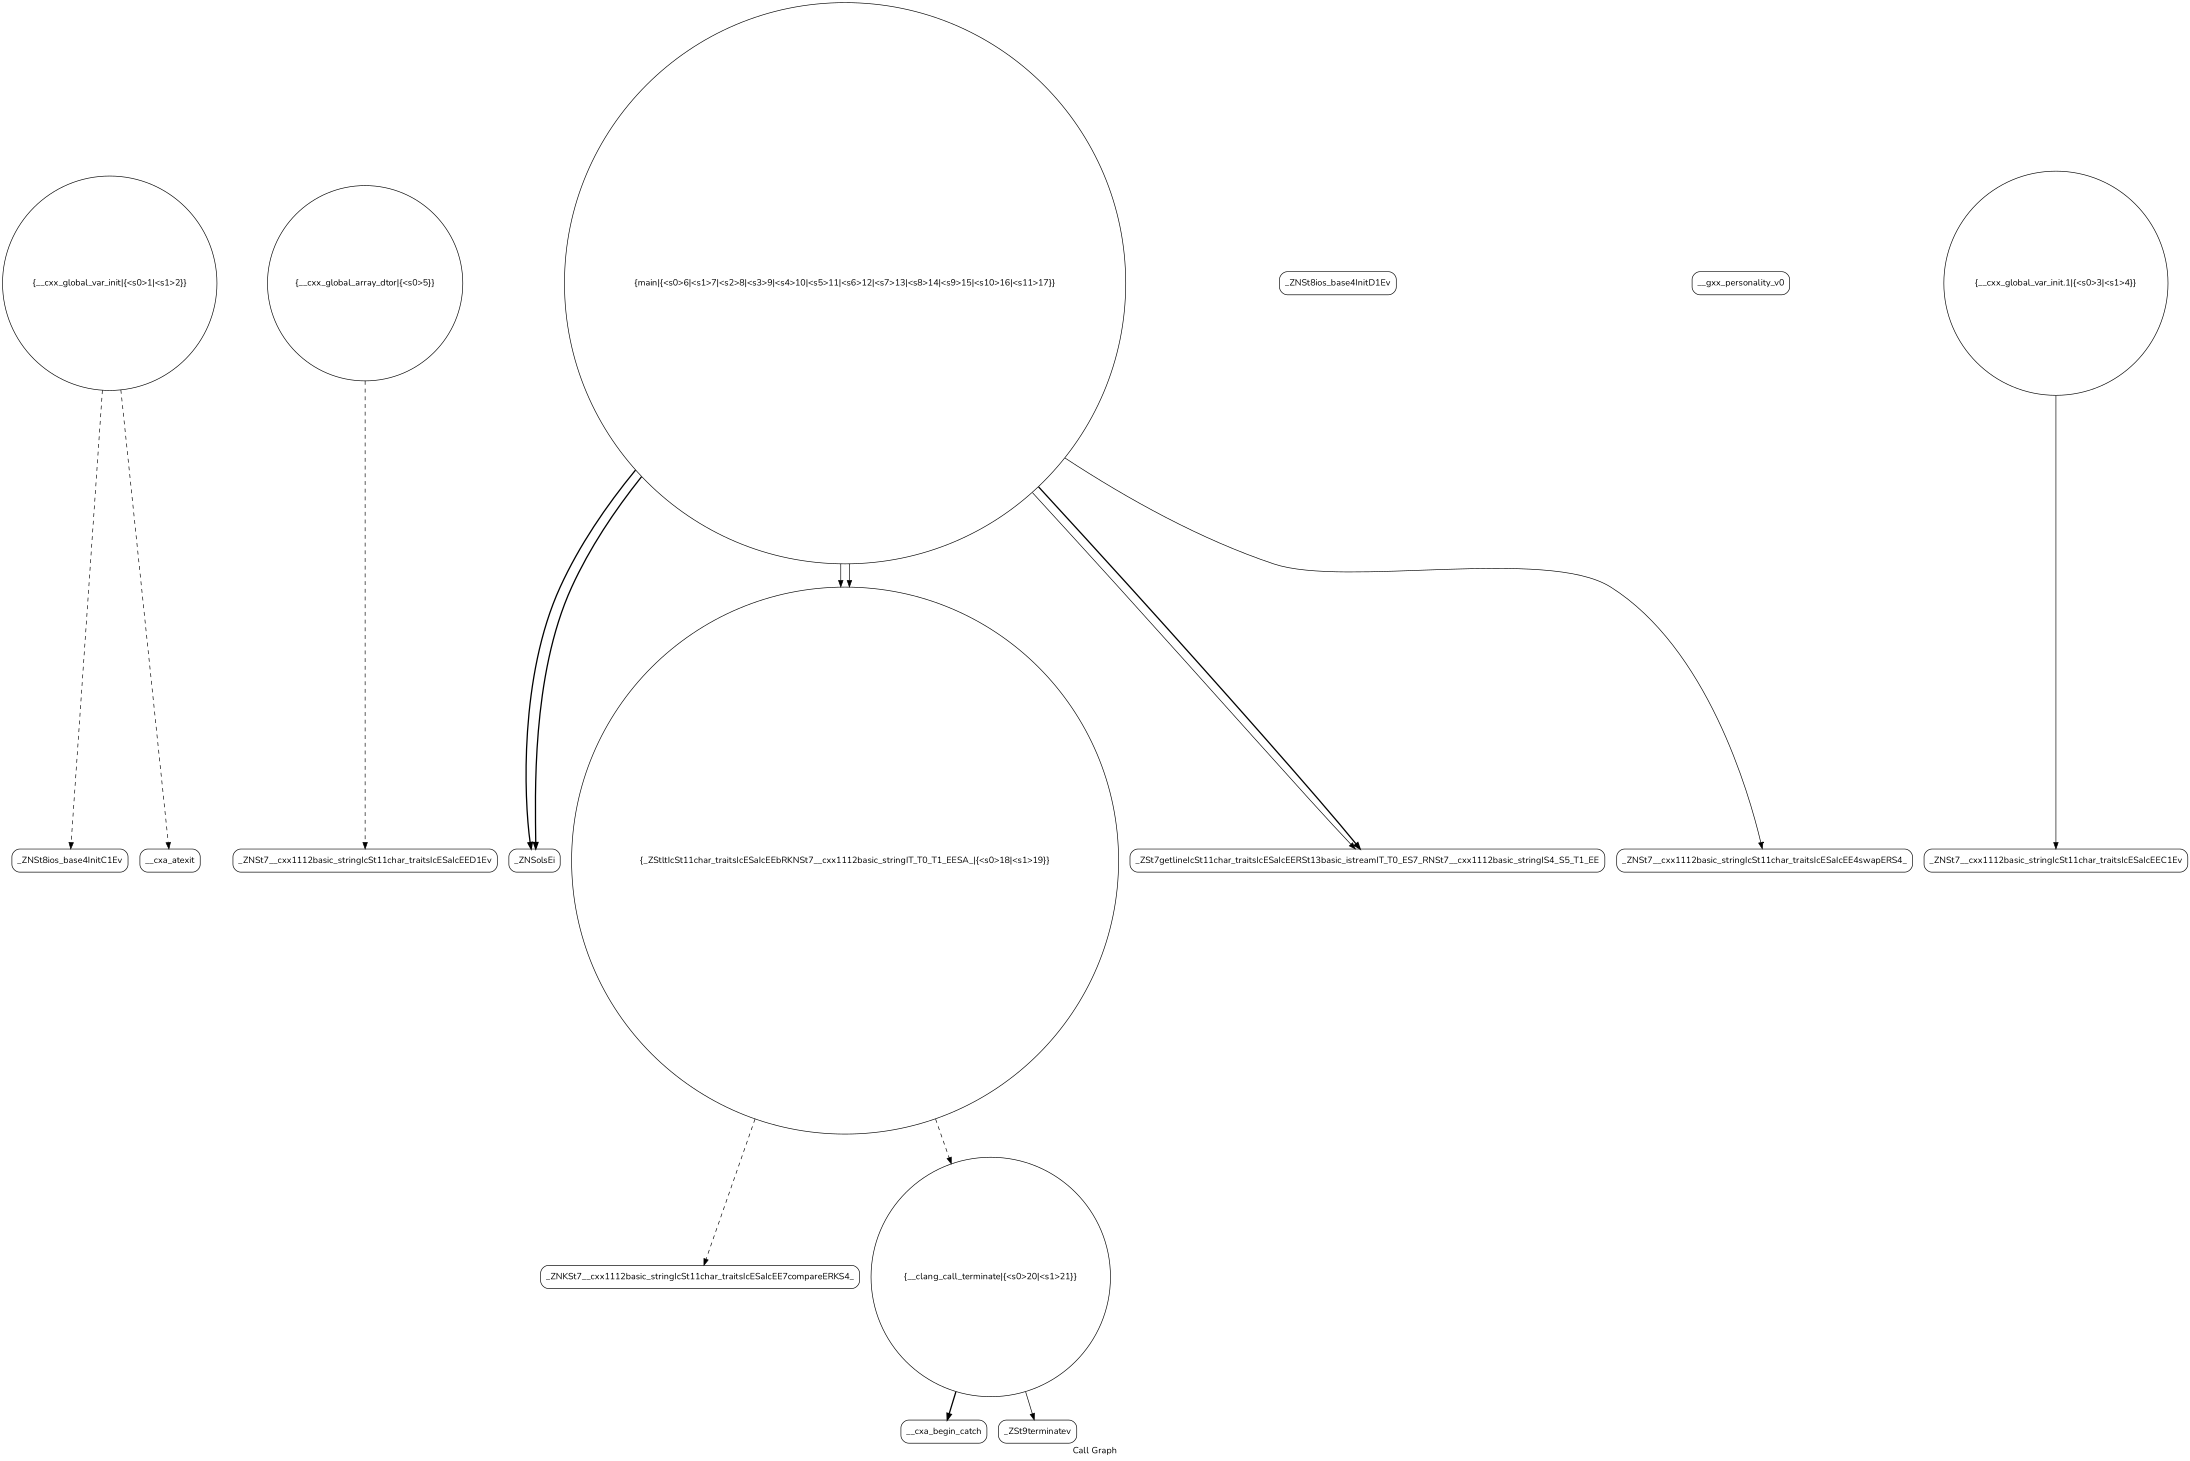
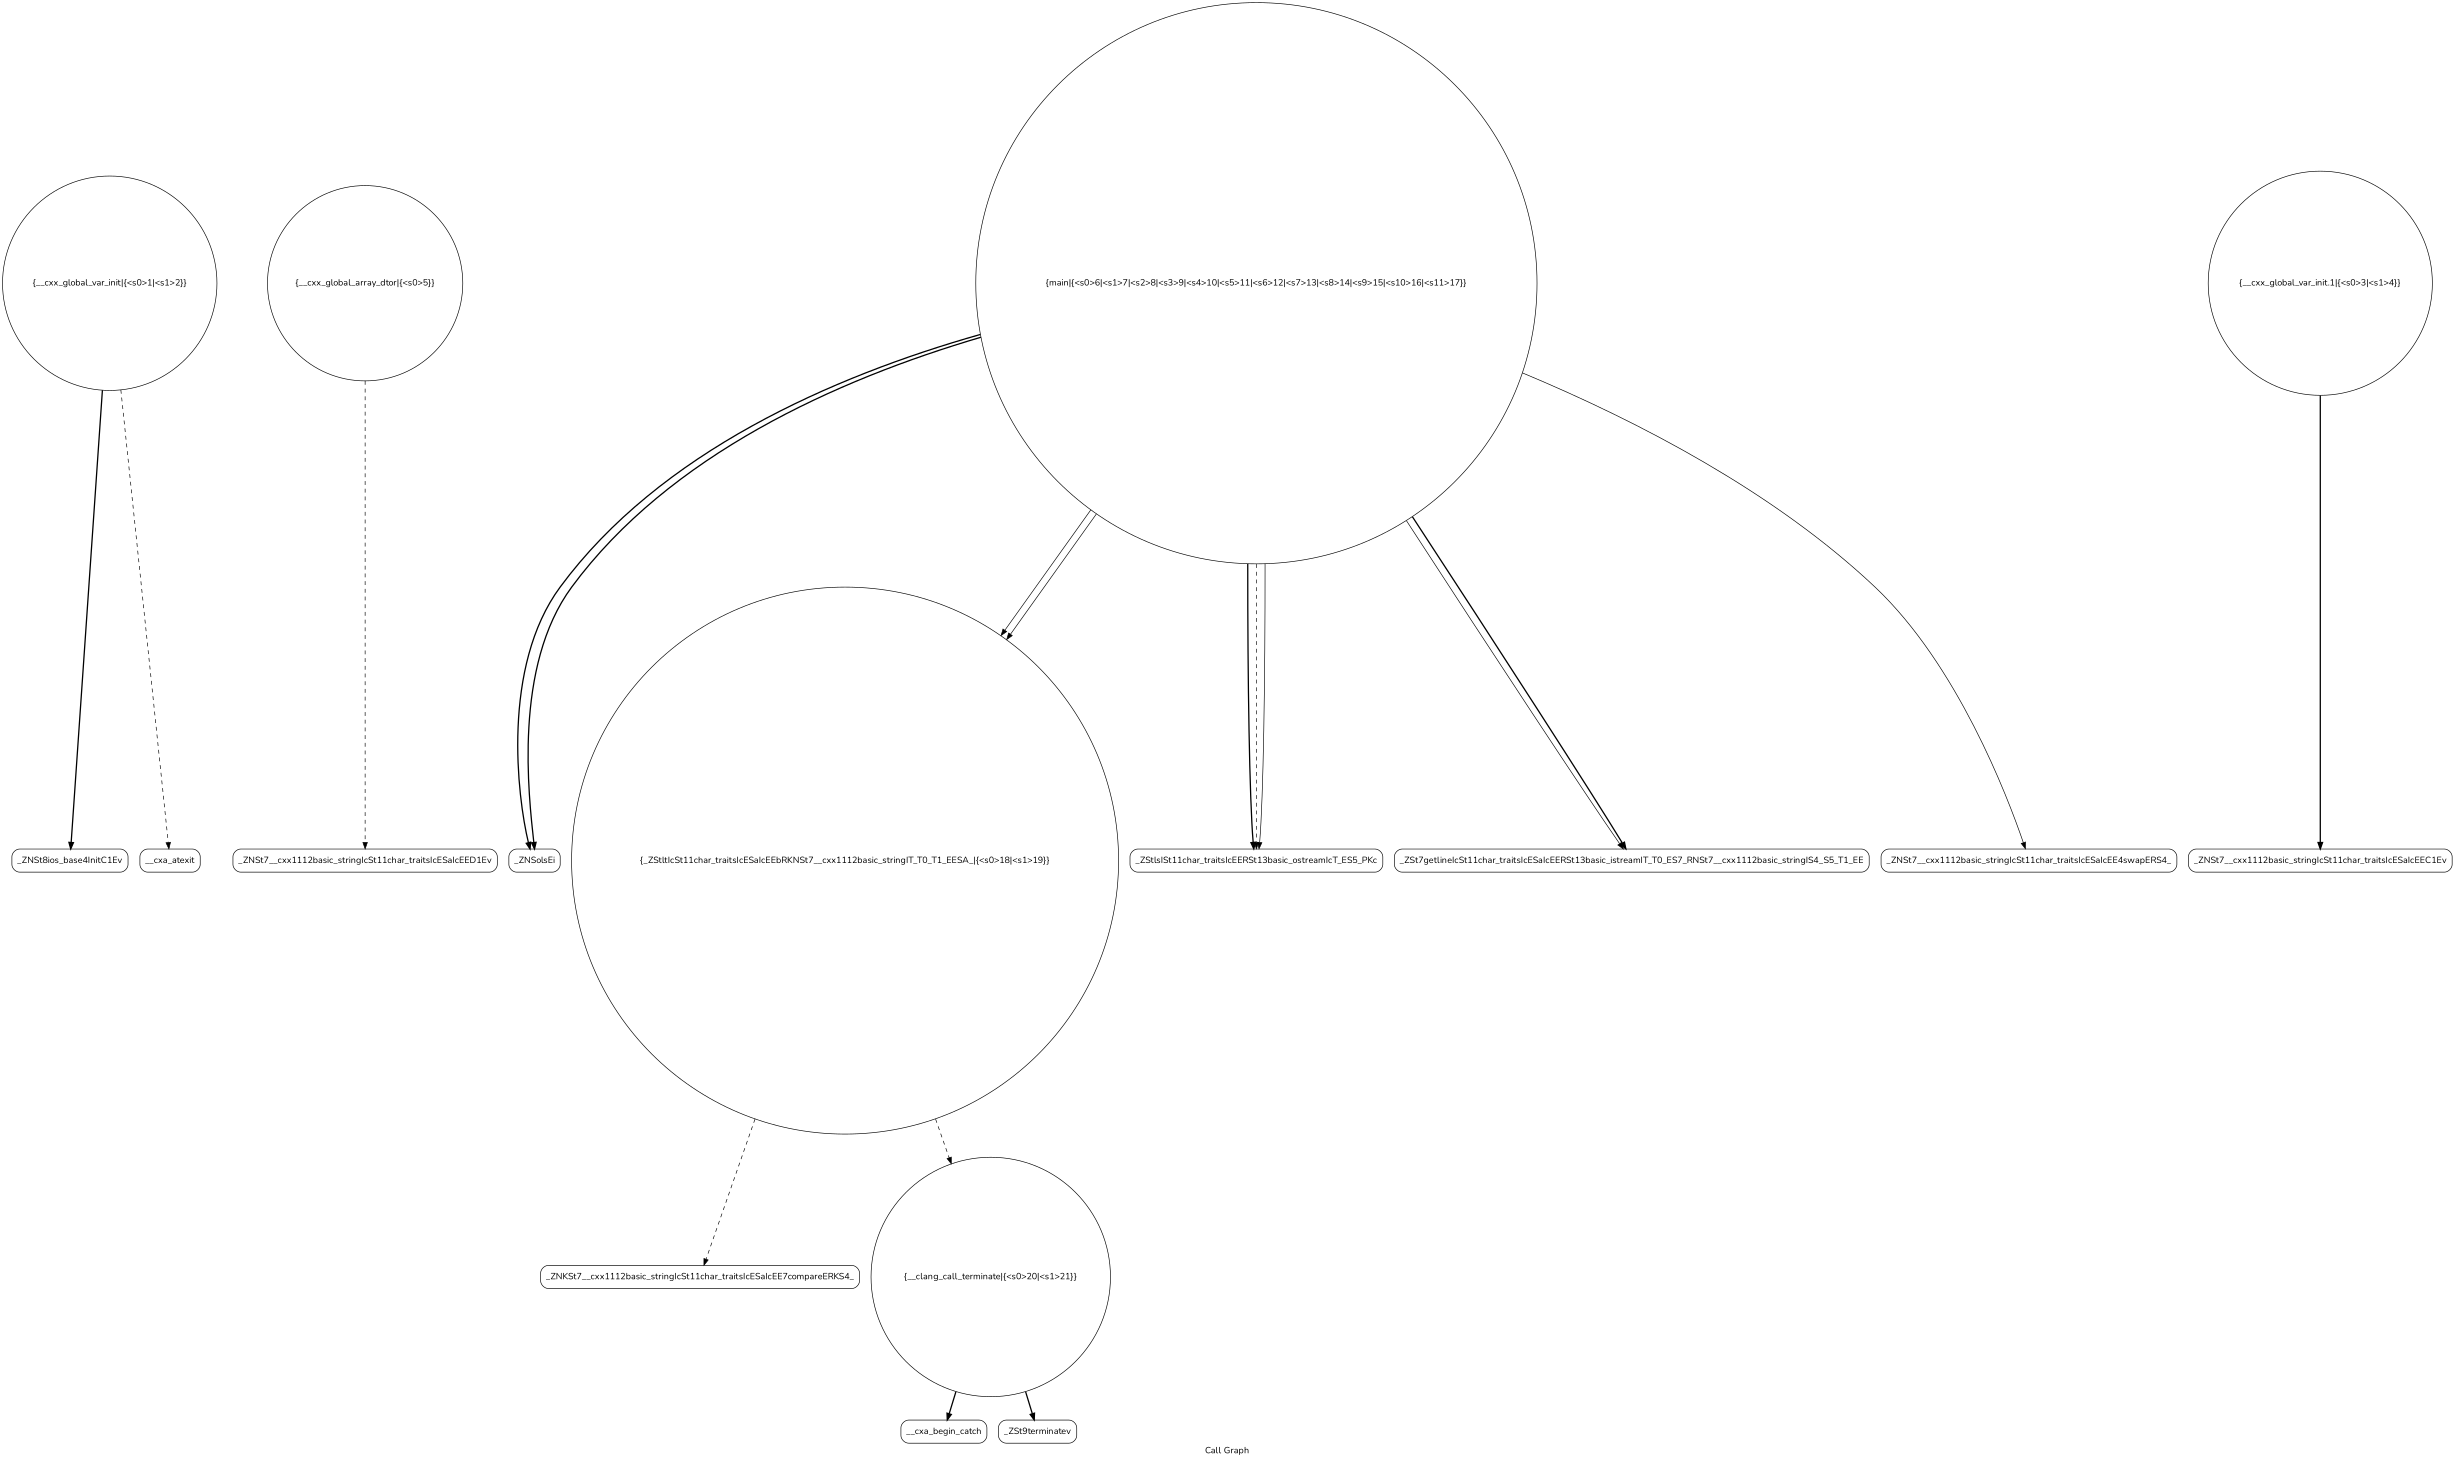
(1338, 283) -> none
(1741, 283) -> none
(87, 616) -> (87, 616)
(2056, 619) -> (2320, 619)
none -> (1256, 861)
(1029, 1403) -> (1029, 1403)
